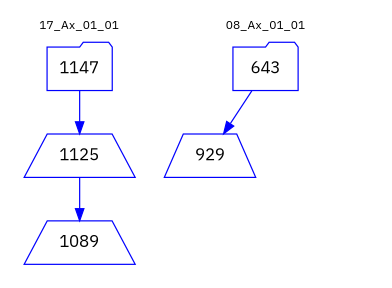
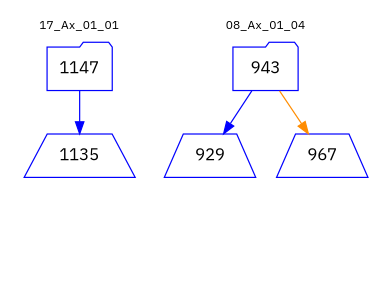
(266, 26) -> (266, 26)
(266, 69) -> (266, 69)
(80, 156) -> (80, 156)
none -> (322, 156)
(80, 243) -> none
